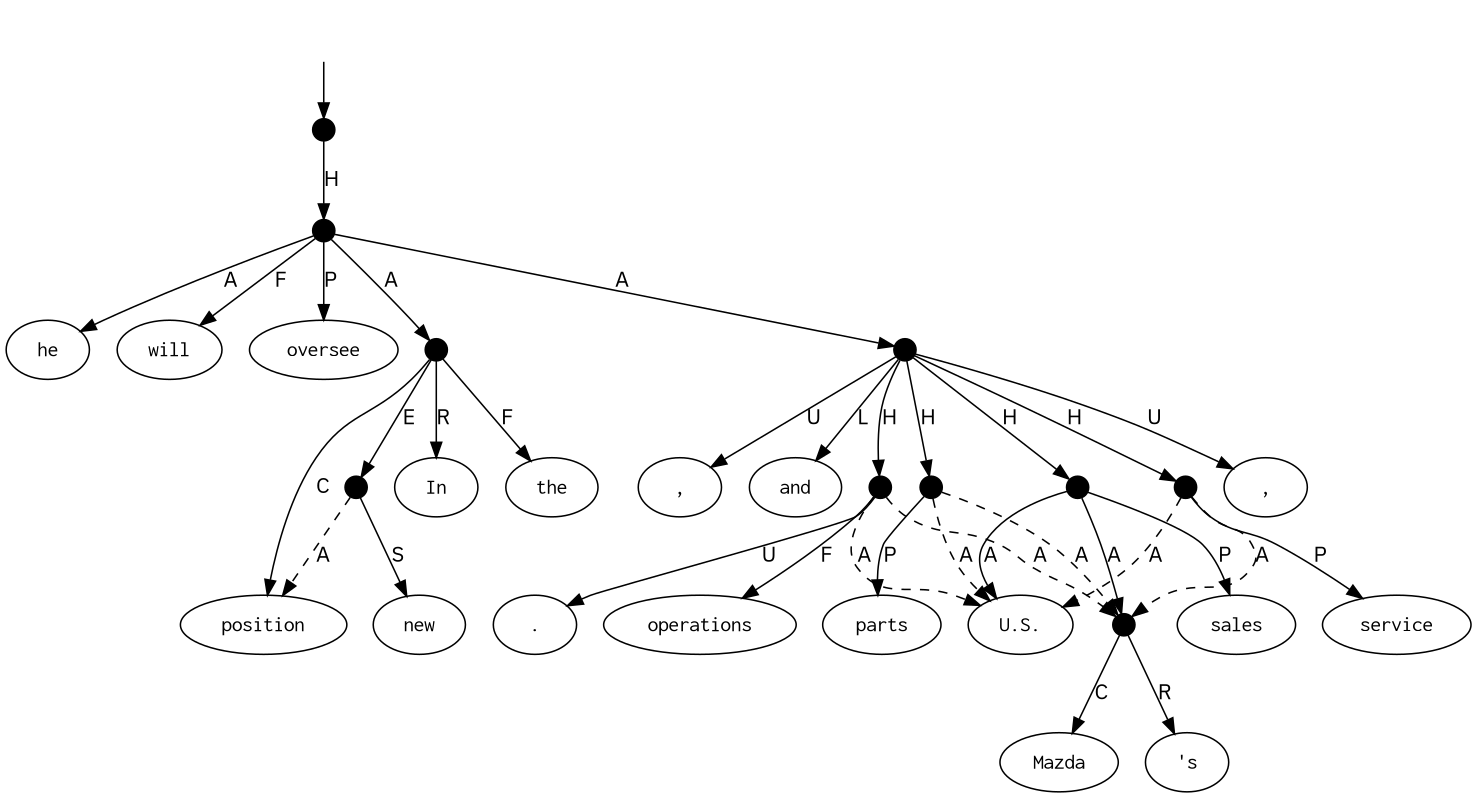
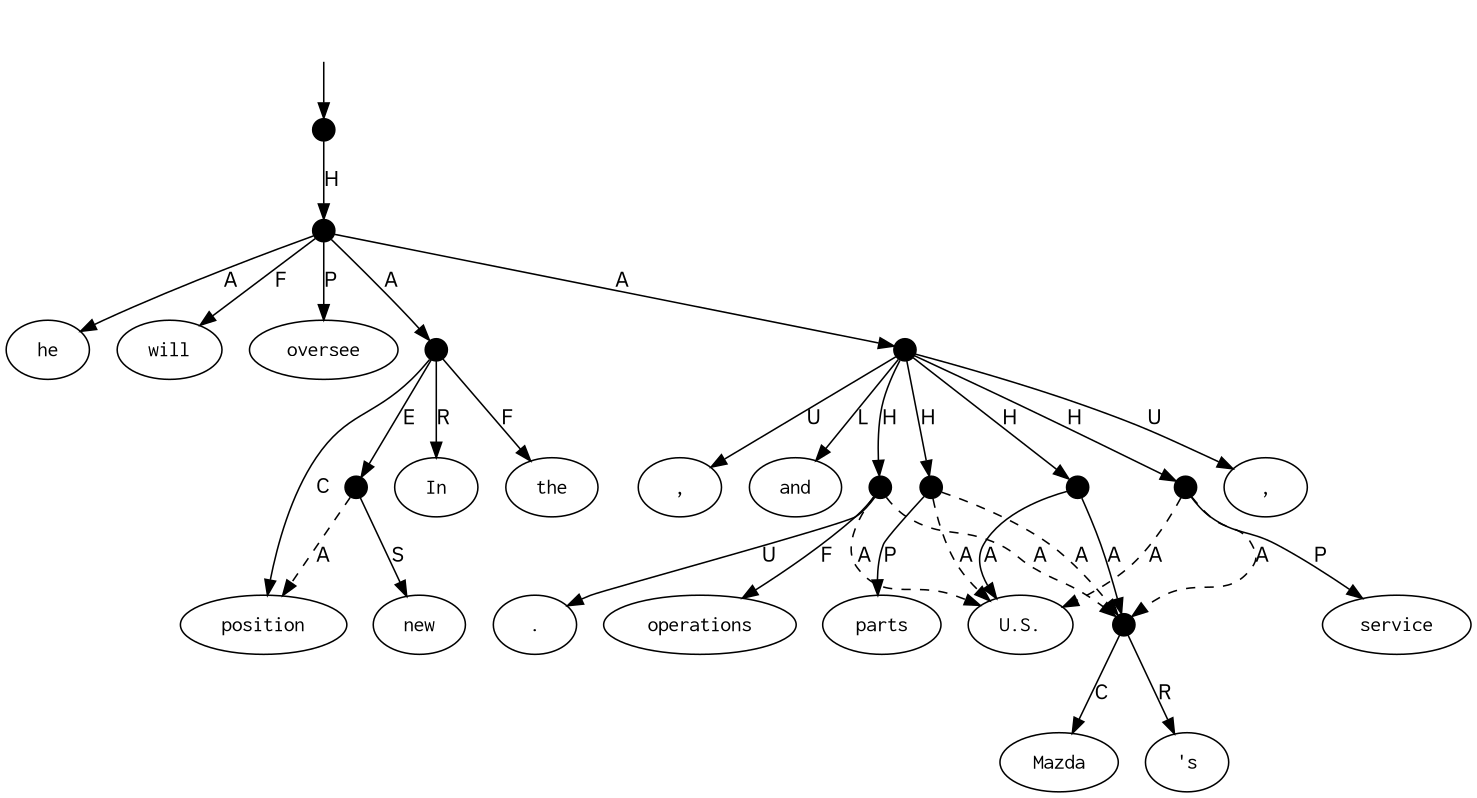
(1236, 625) -> none
